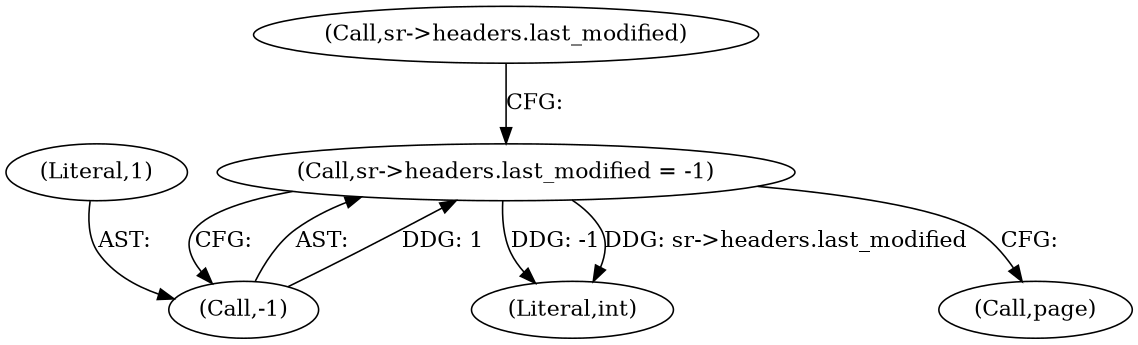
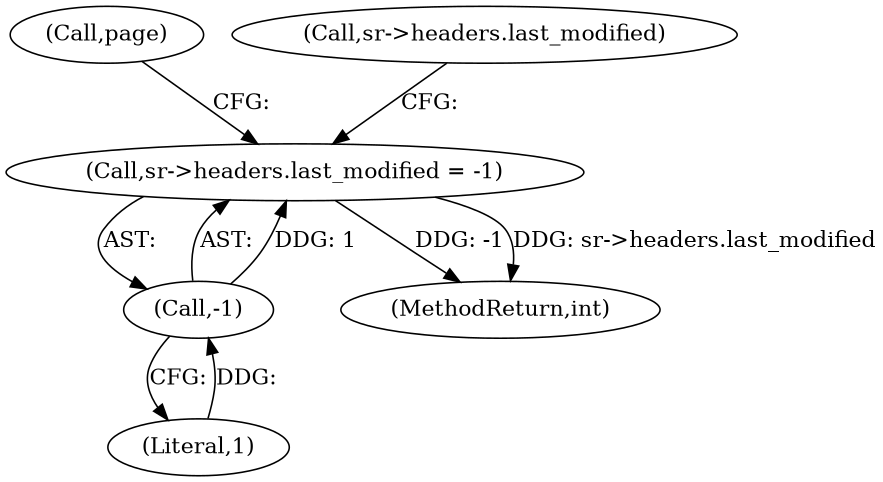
(895, 205) -> (193, 98)
(128, 241) -> (250, 379)
(227, 241) -> (134, 241)
(572, 310) -> (500, 310)
none -> (149, 370)
